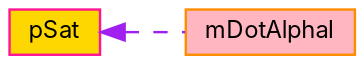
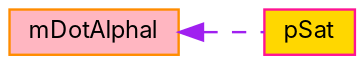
(155, 32) -> (234, 32)
